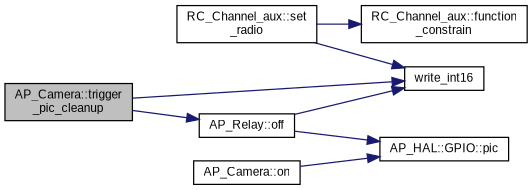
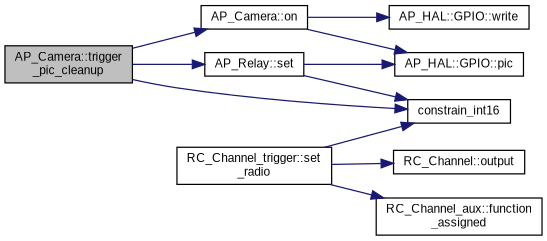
none -> (459, 17)
(247, 24) -> (254, 166)
(444, 24) -> (459, 217)
none -> (164, 40)
(444, 79) -> (459, 111)
(247, 126) -> (254, 64)
none -> (459, 162)
